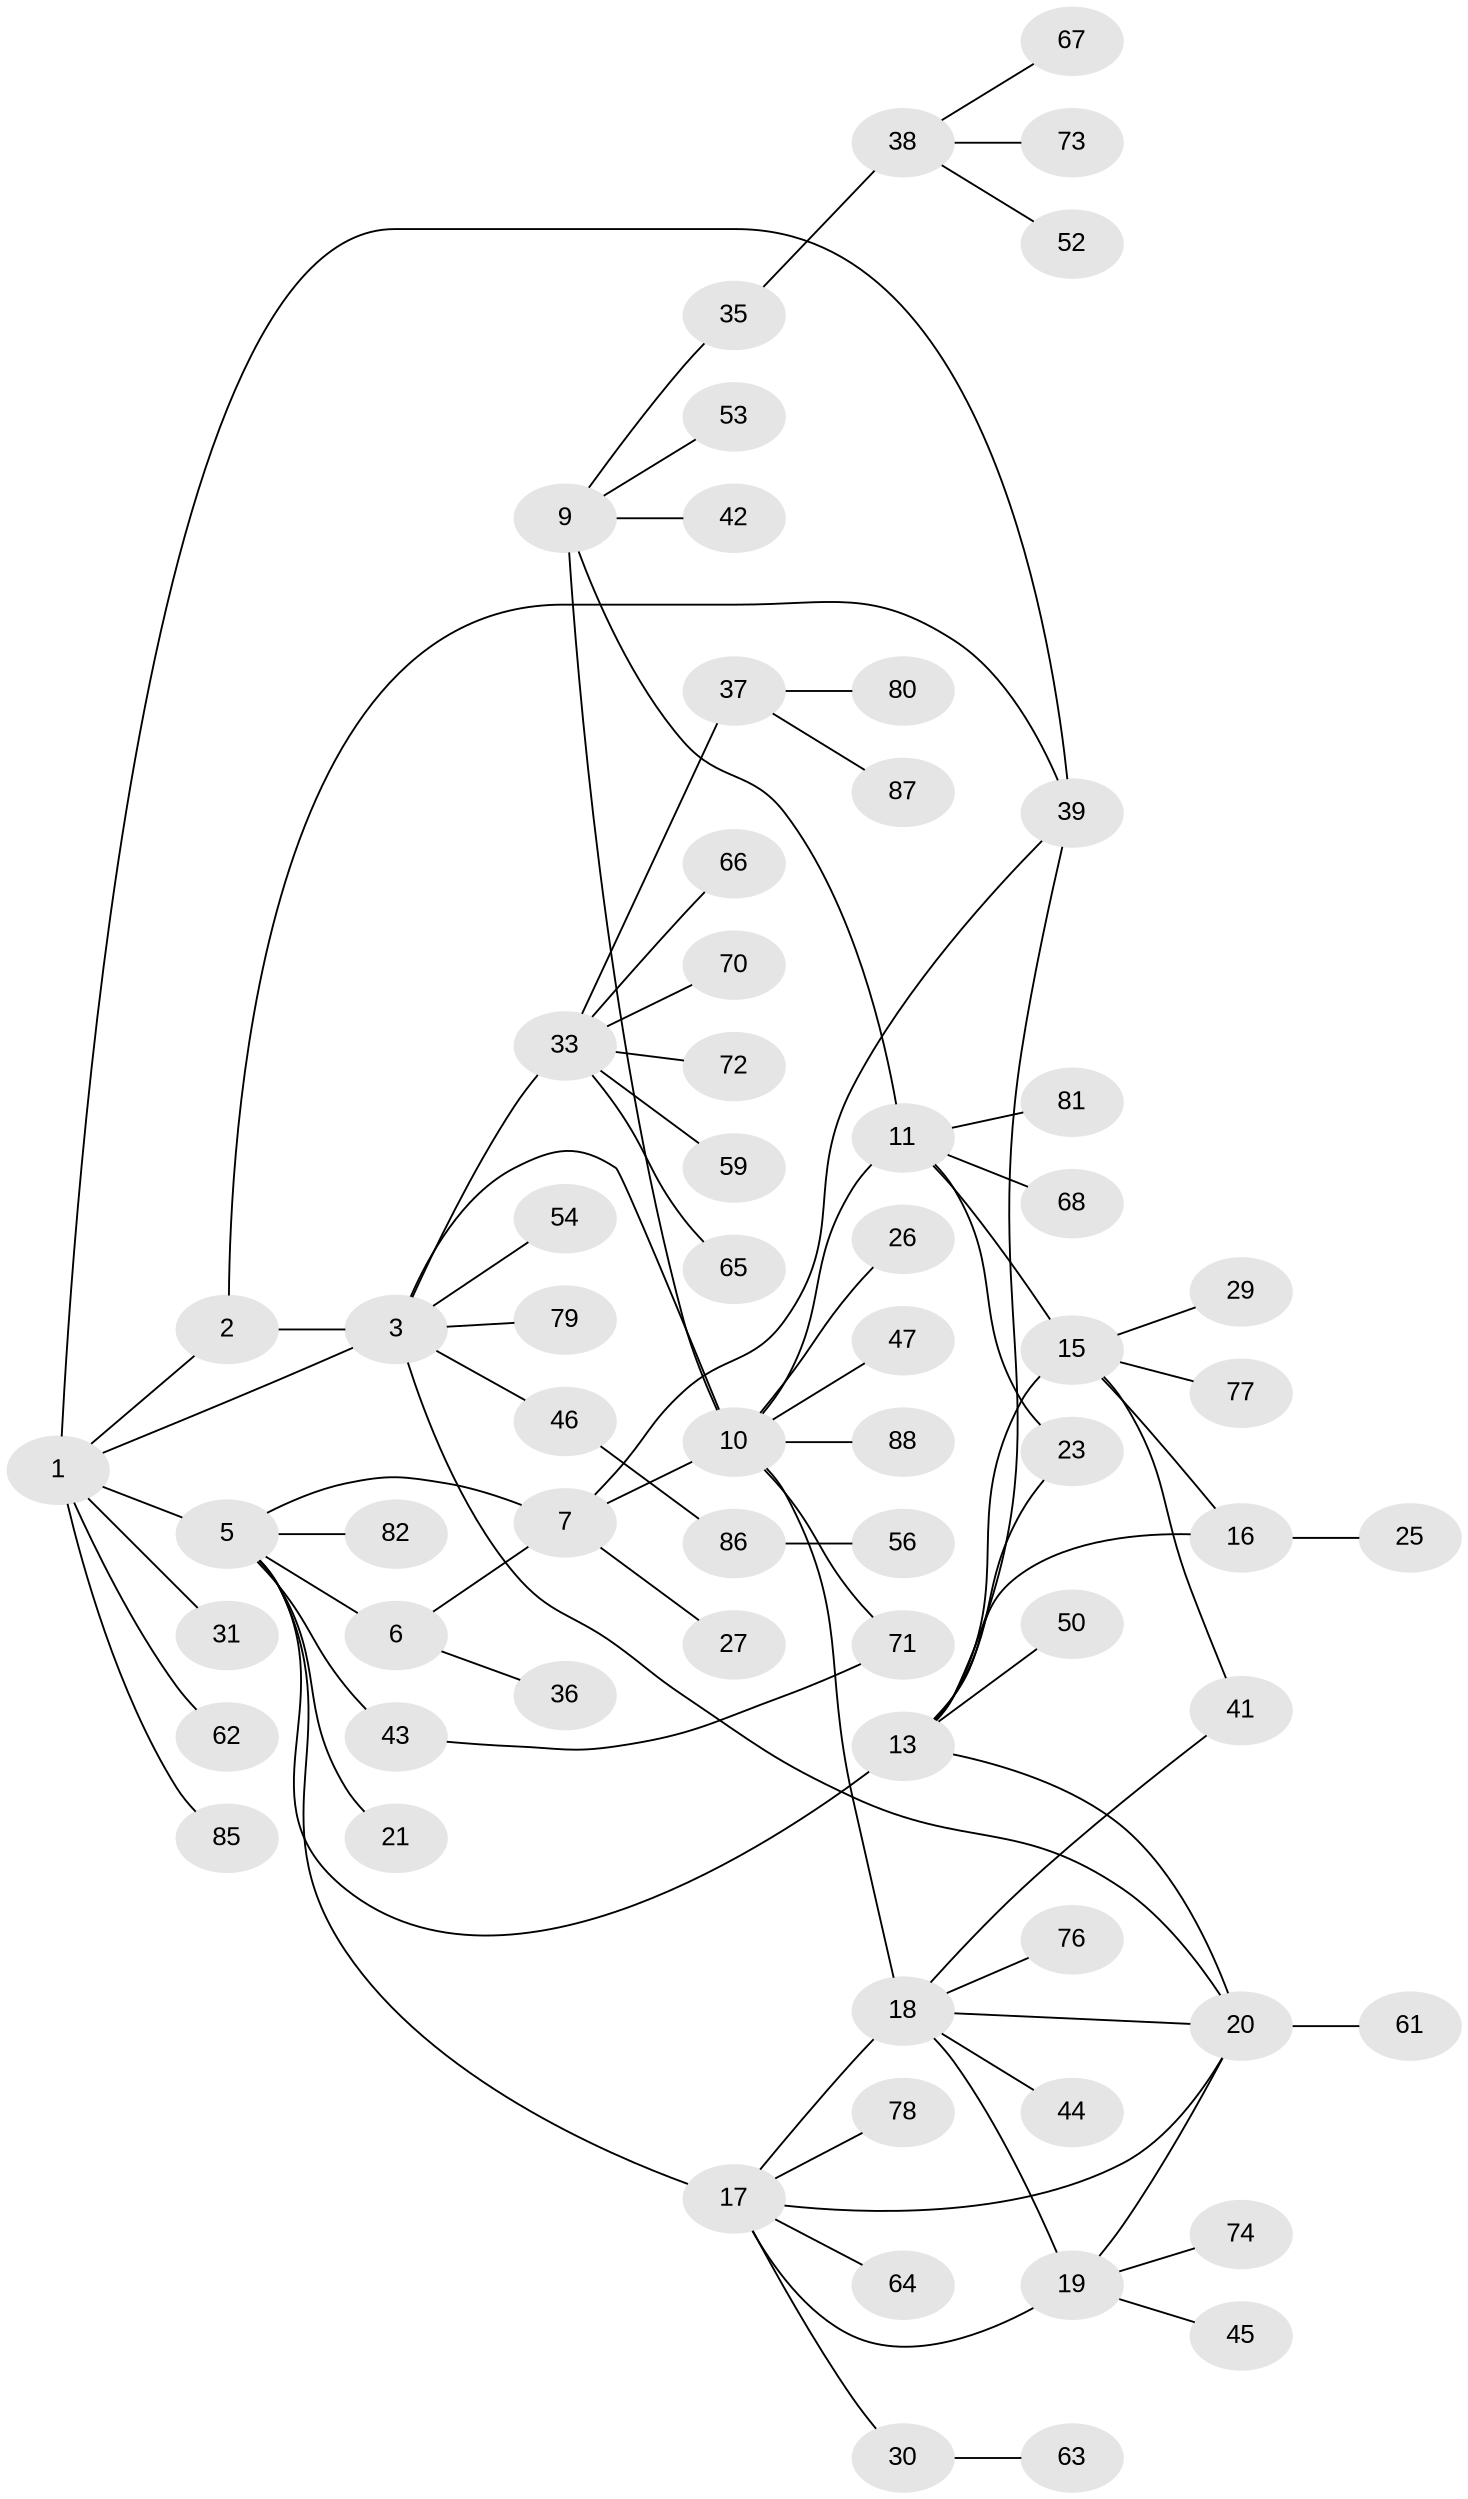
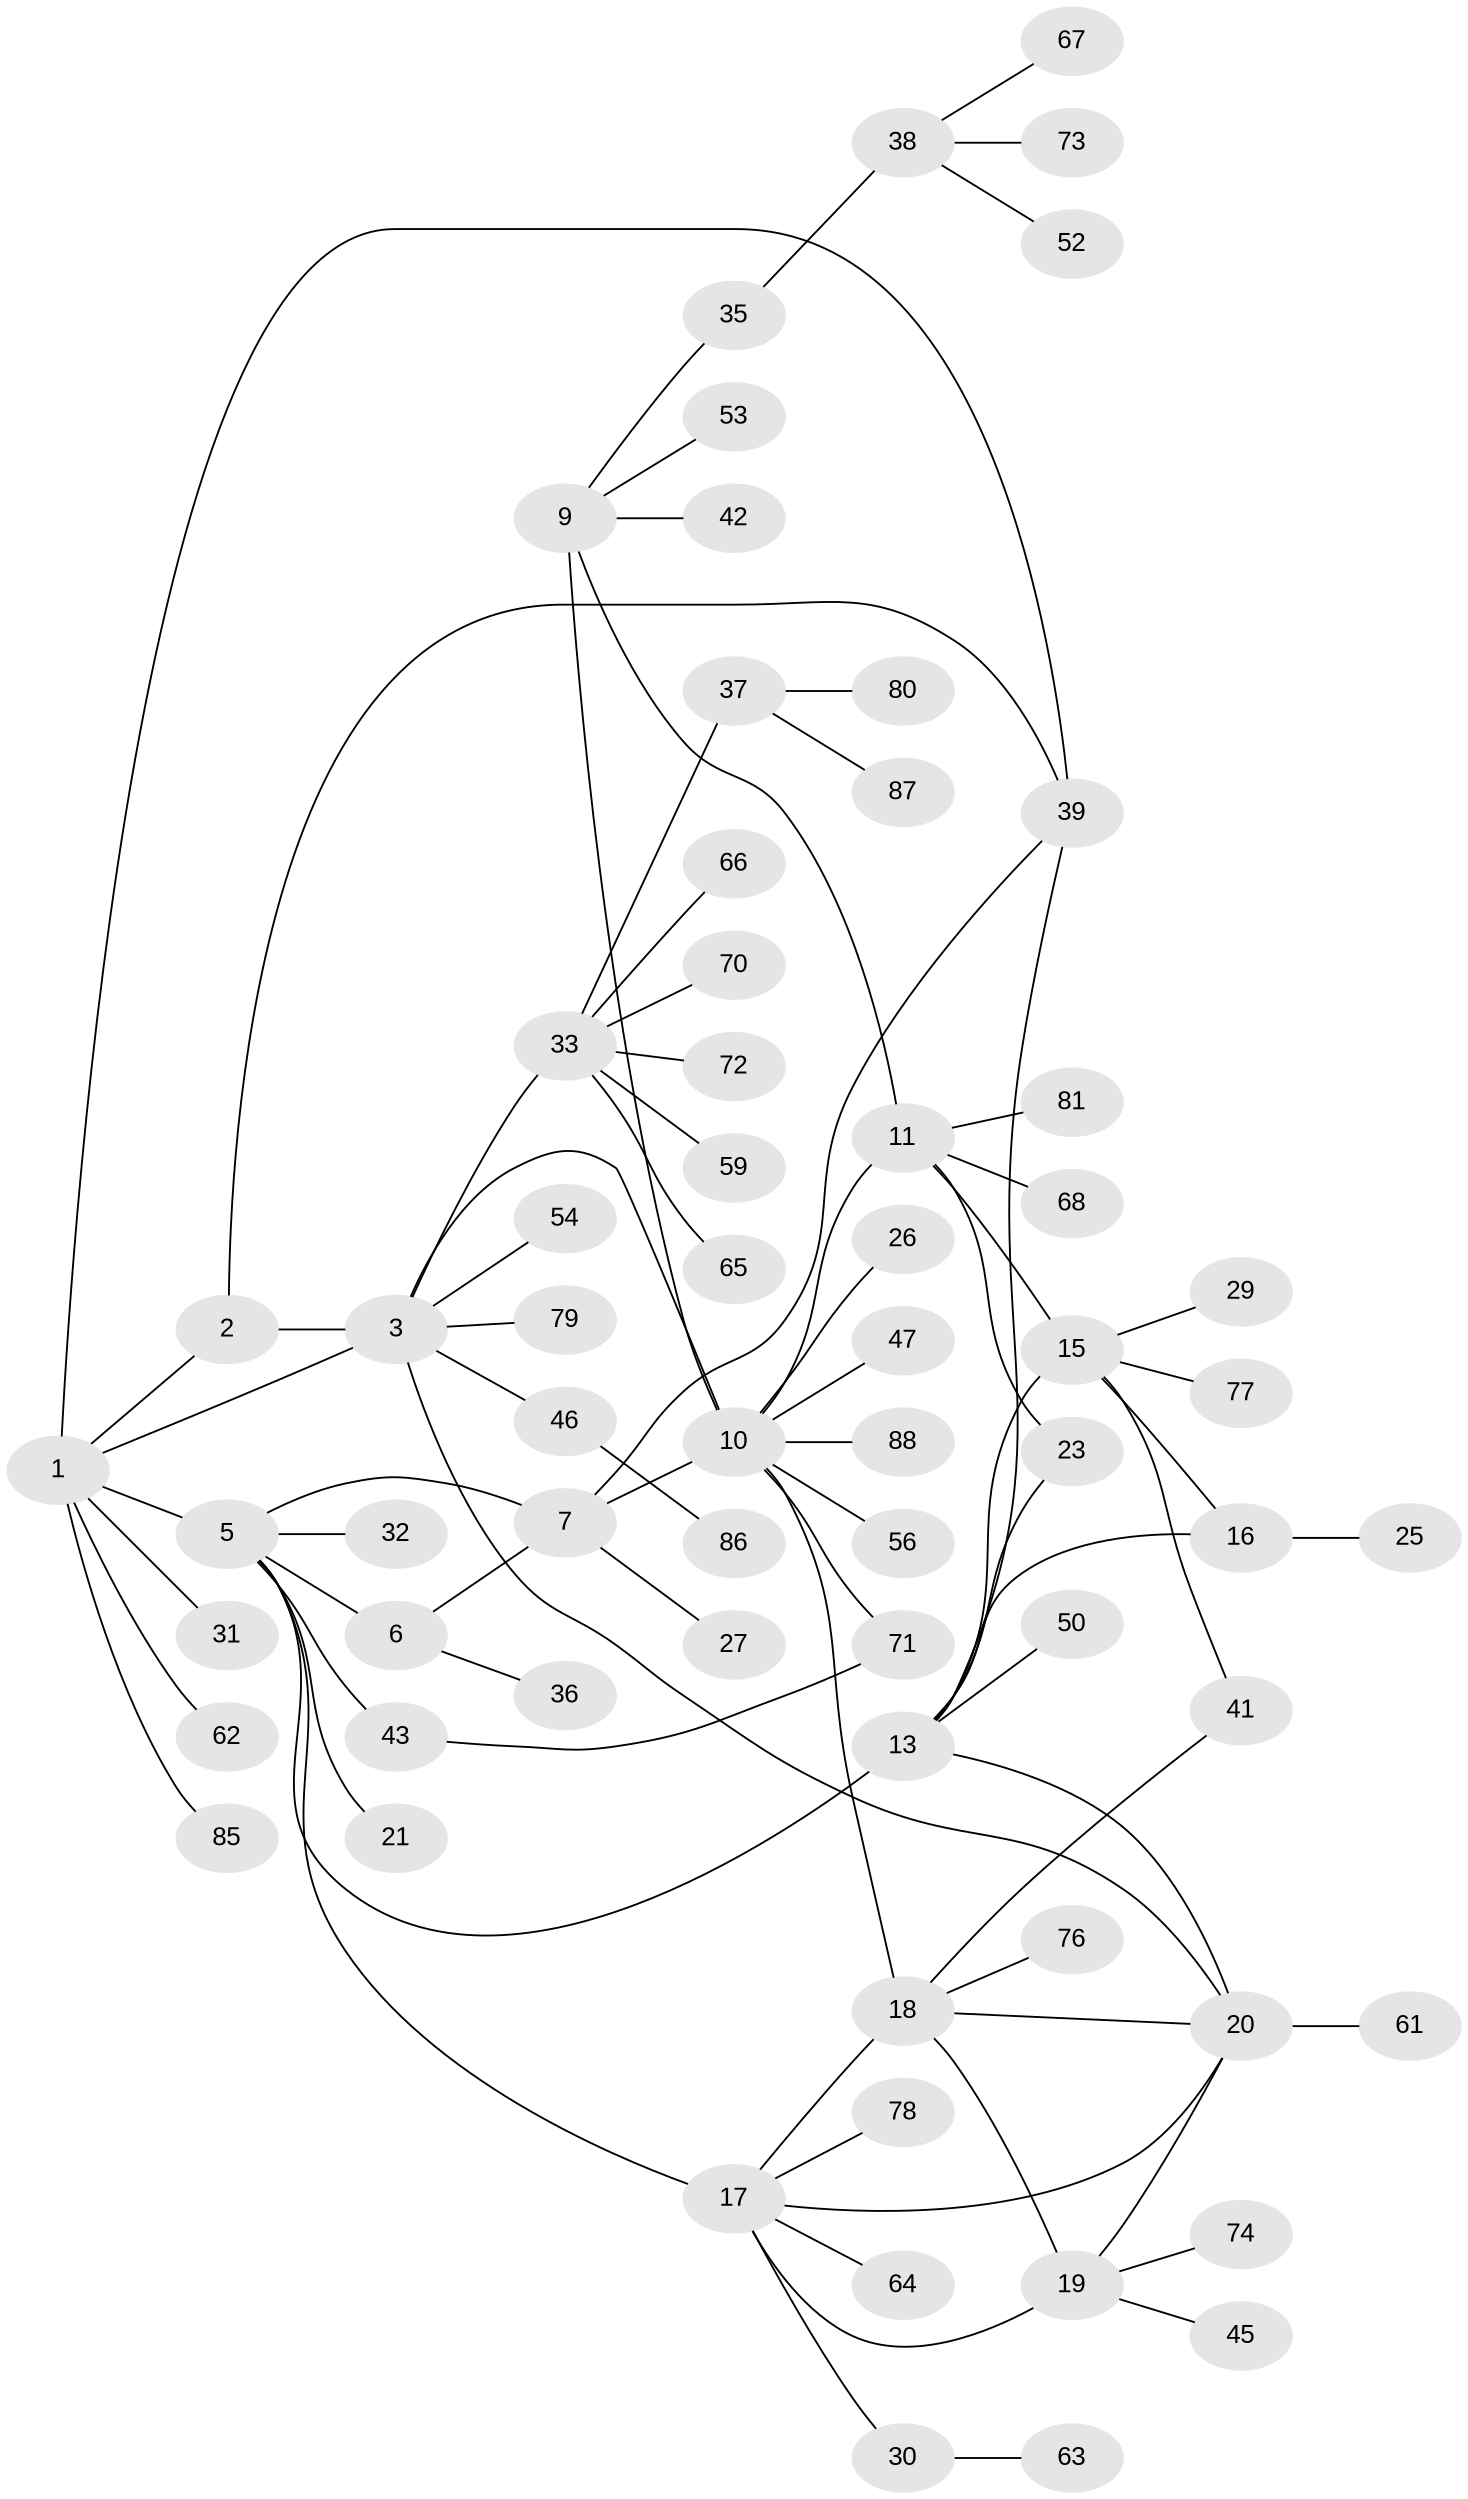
(396, 1534) -> (396, 1534)
(832, 1544) -> (819, 1493)
(1072, 2112) -> none
